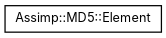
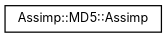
(83, 19) -> (83, 19)
